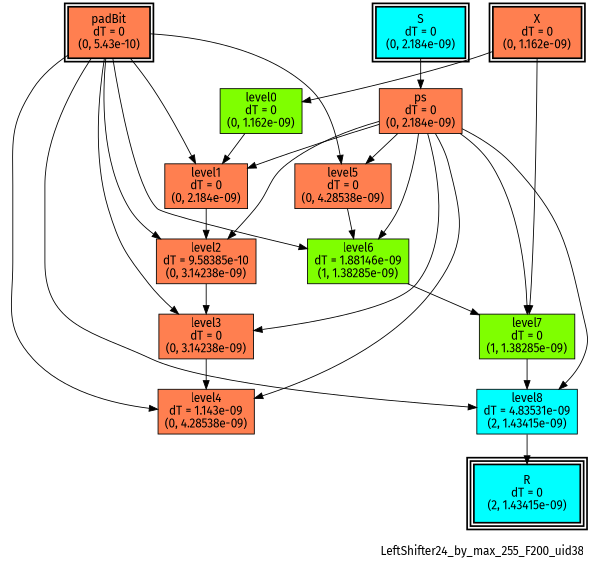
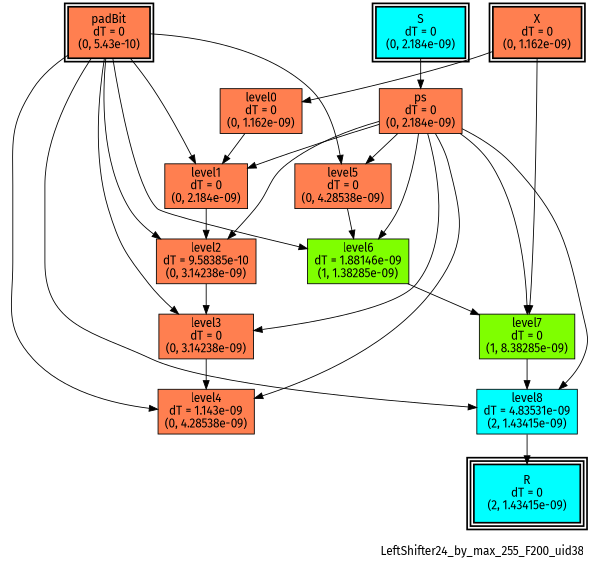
(261, 111) -> (261, 111)
(527, 337) -> (527, 337)
